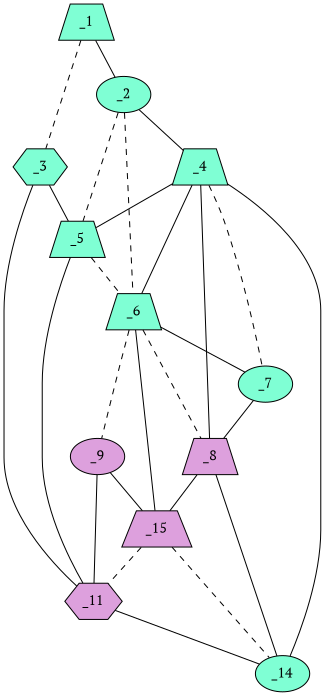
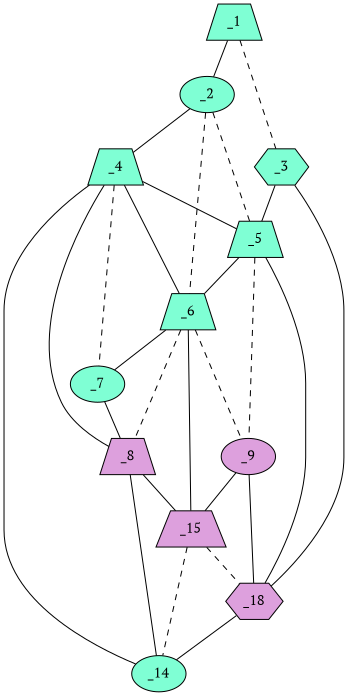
(106, 276) -> (222, 276)
none -> (252, 348)
(94, 601) -> (254, 601)
